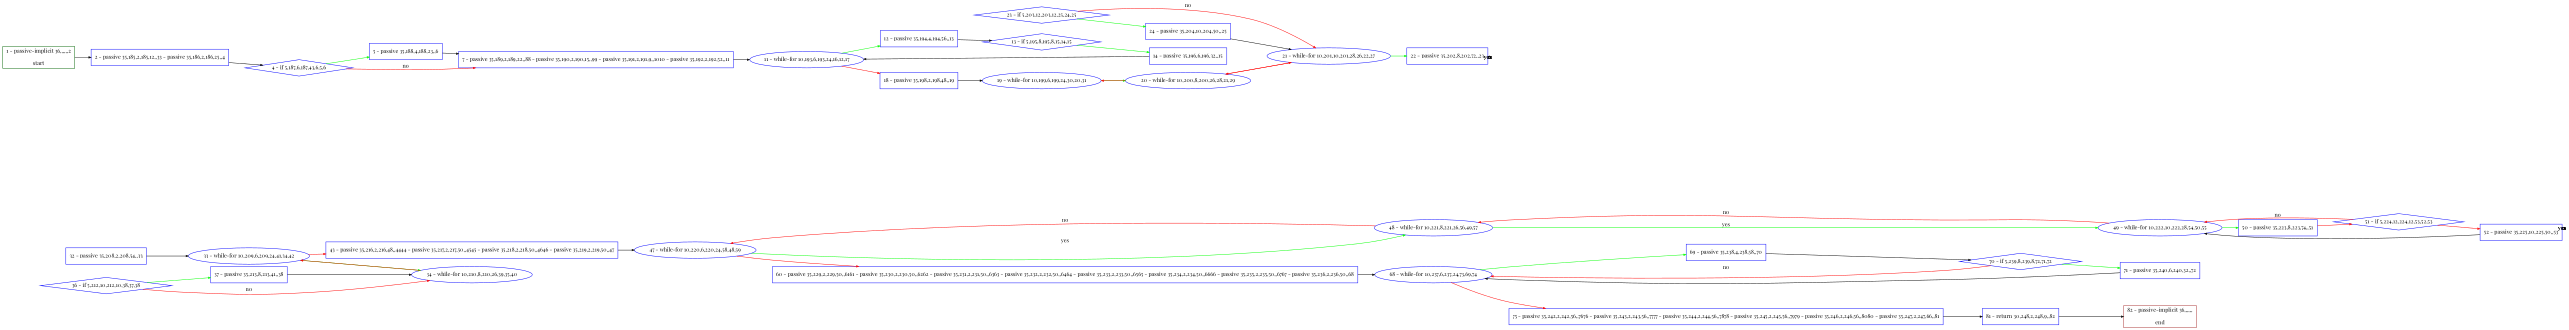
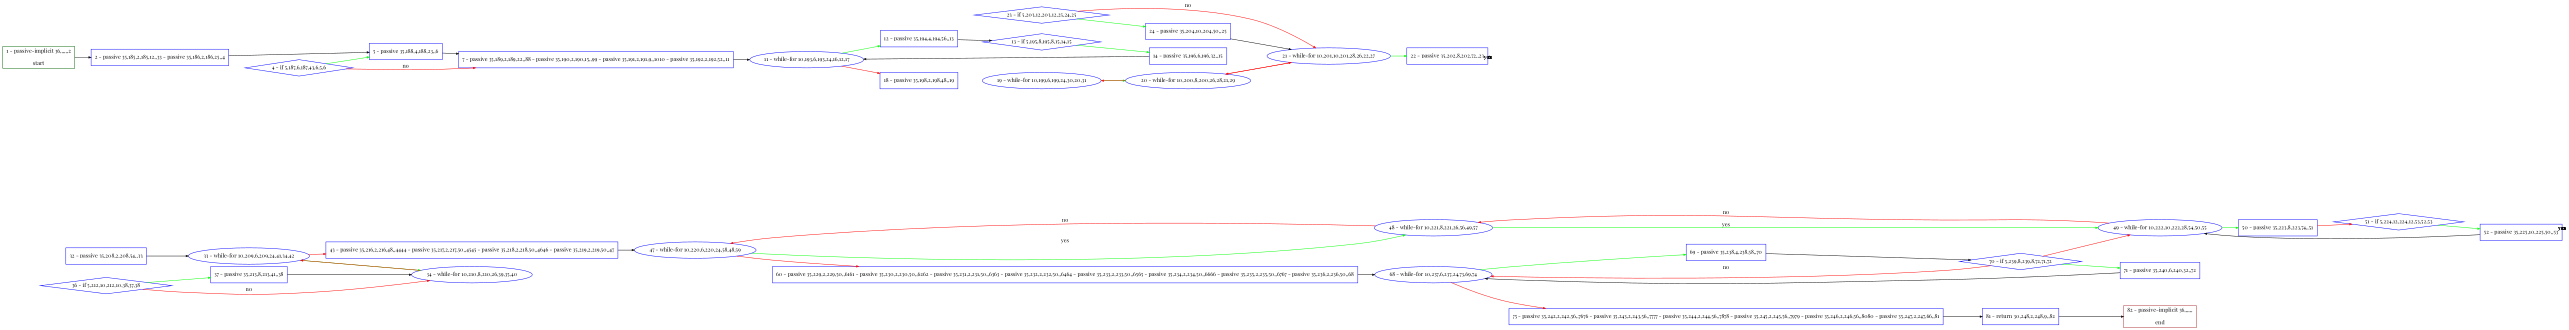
(245, 64) -> (298, 54)
(969, 81) -> none
(2280, 218) -> (2085, 246)
(2458, 227) -> (2458, 227)
